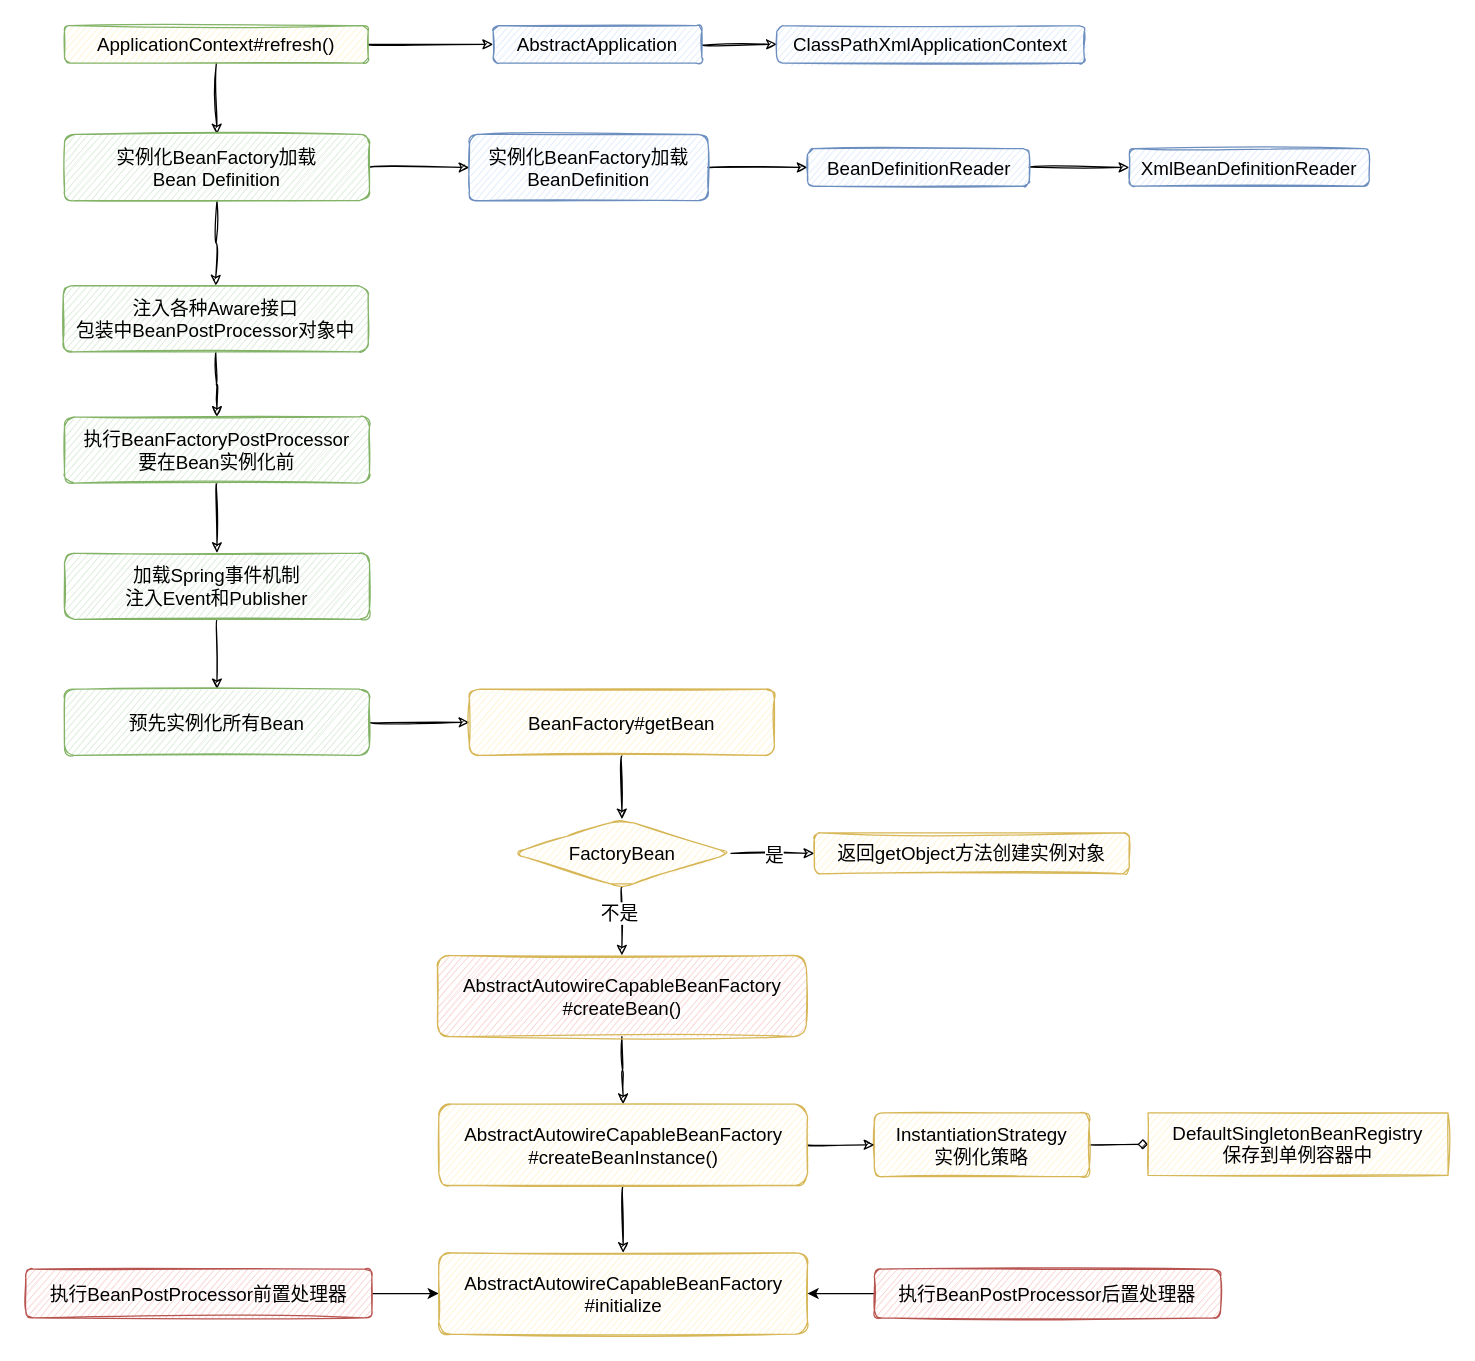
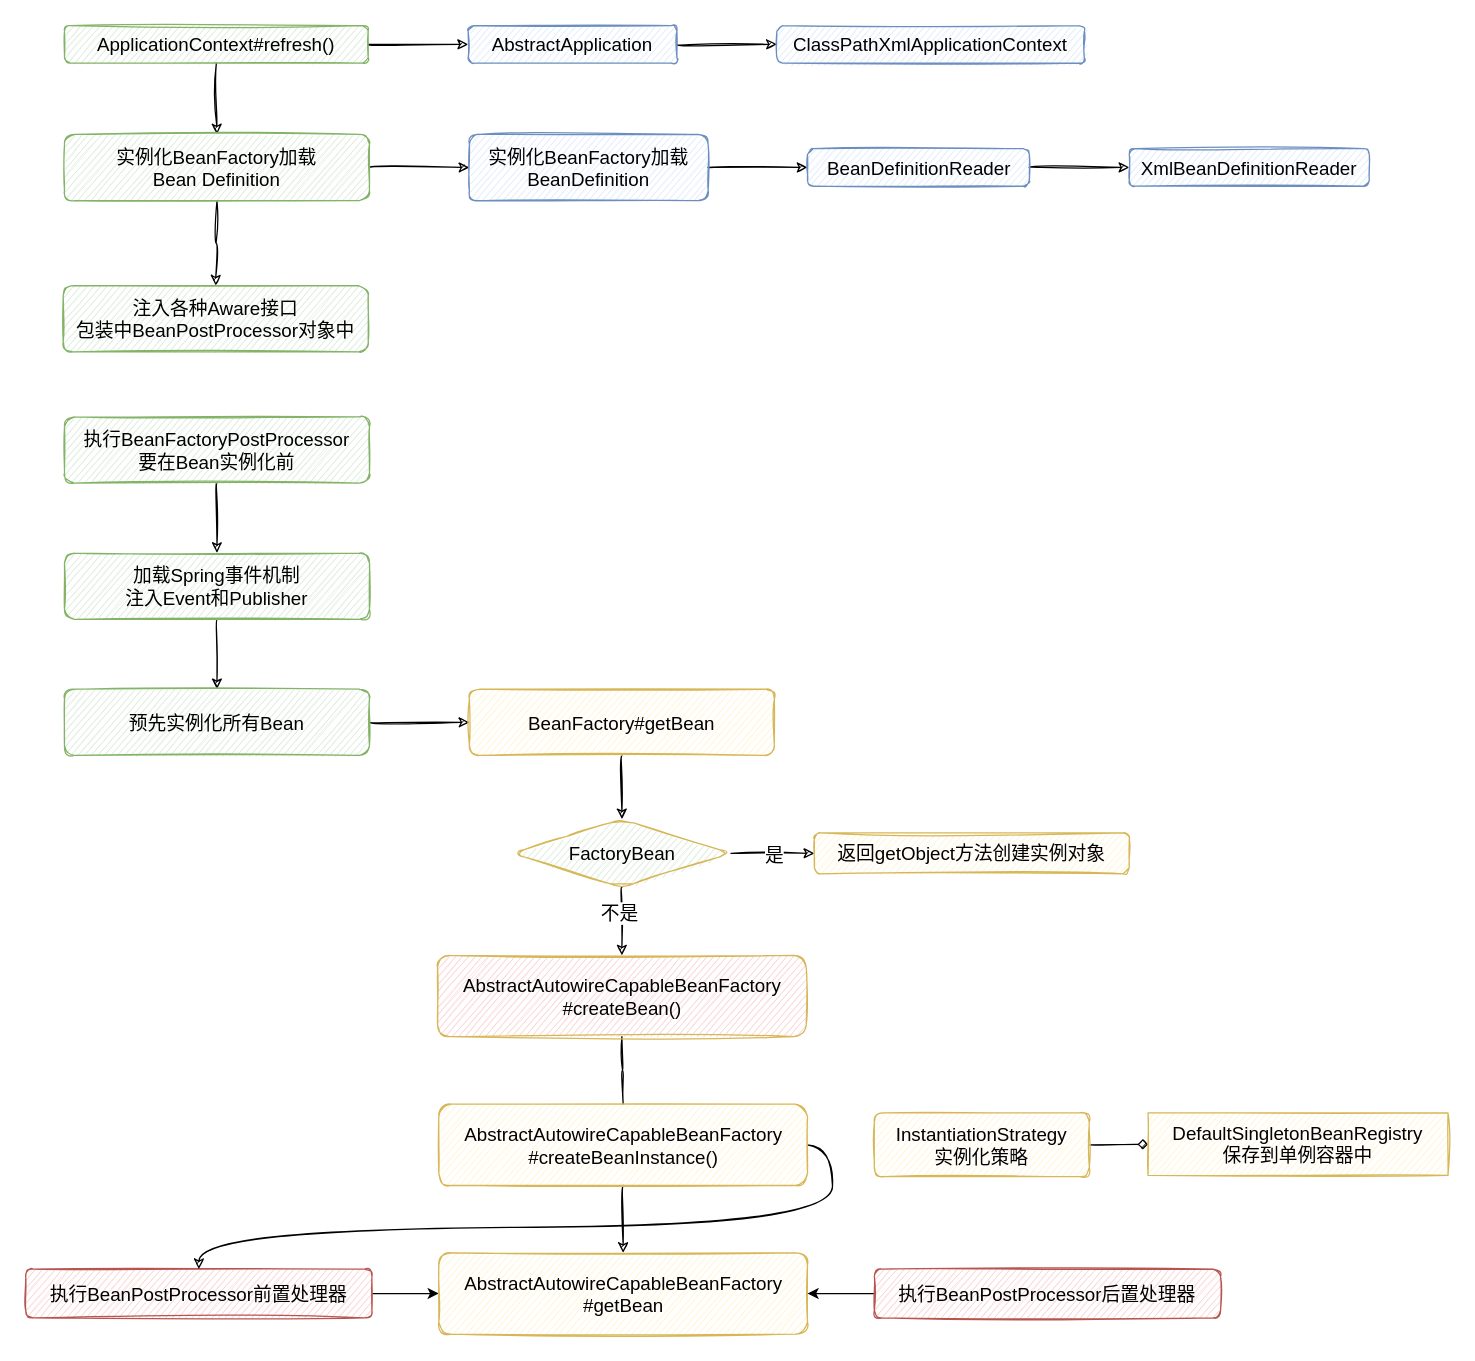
(216, 44) -> (216, 44)
(598, 44) -> (573, 44)
(216, 381) -> none
(622, 853) -> (622, 853)
(623, 1094) -> (623, 1098)
(840, 1145) -> (541, 1227)
(624, 1294) -> (624, 1294)
